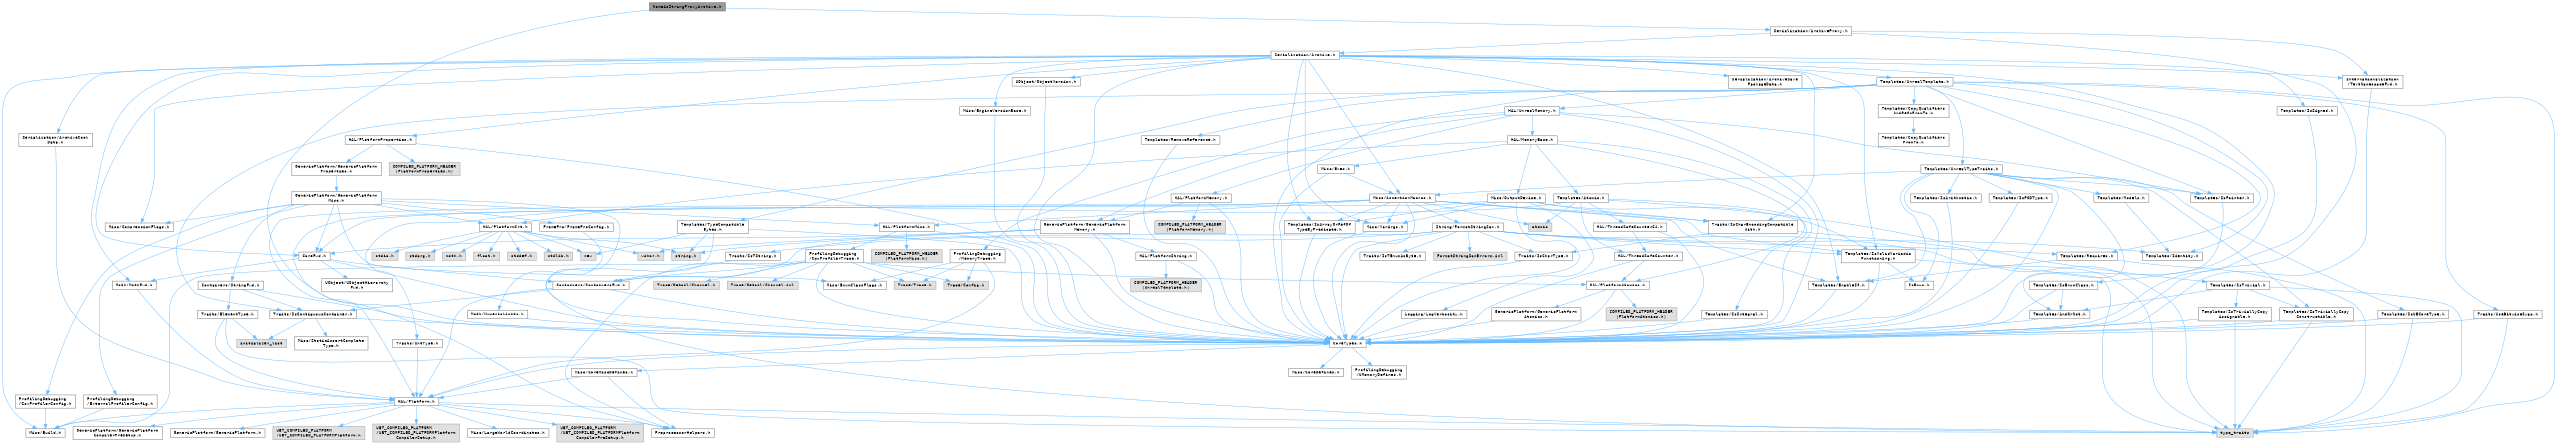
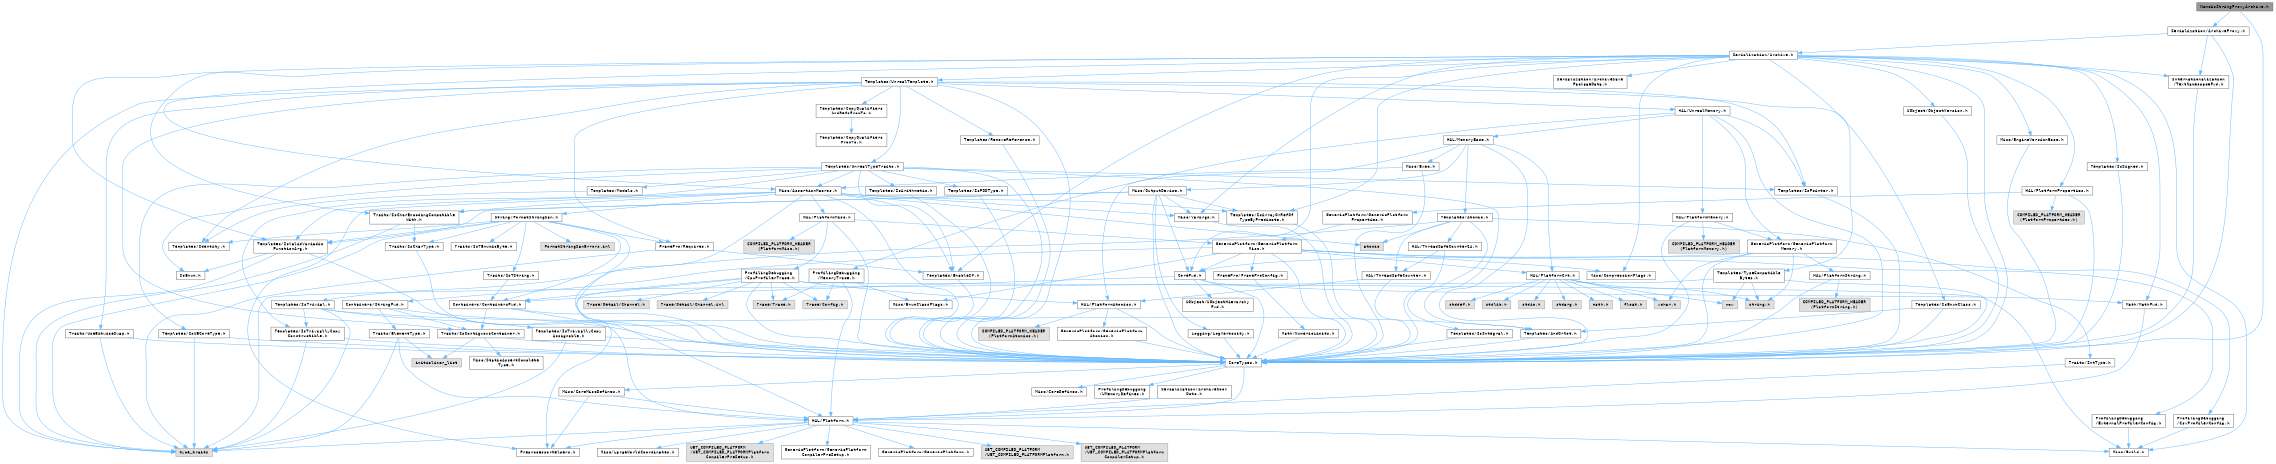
(651, 60) -> none
(628, 213) -> (1031, 231)
(2087, 256) -> (685, 247)
(1166, 285) -> (1835, 305)
